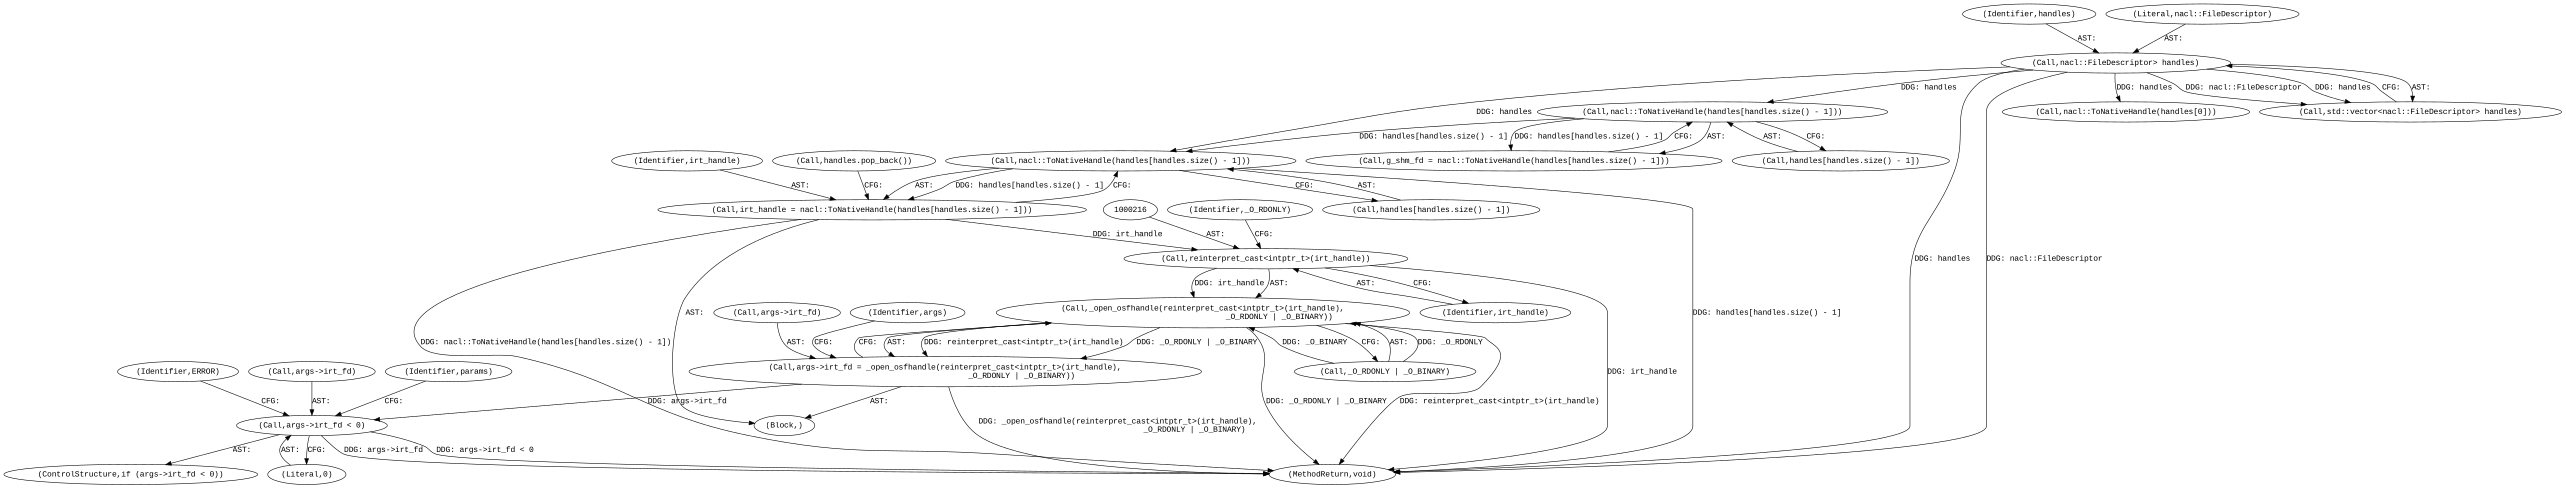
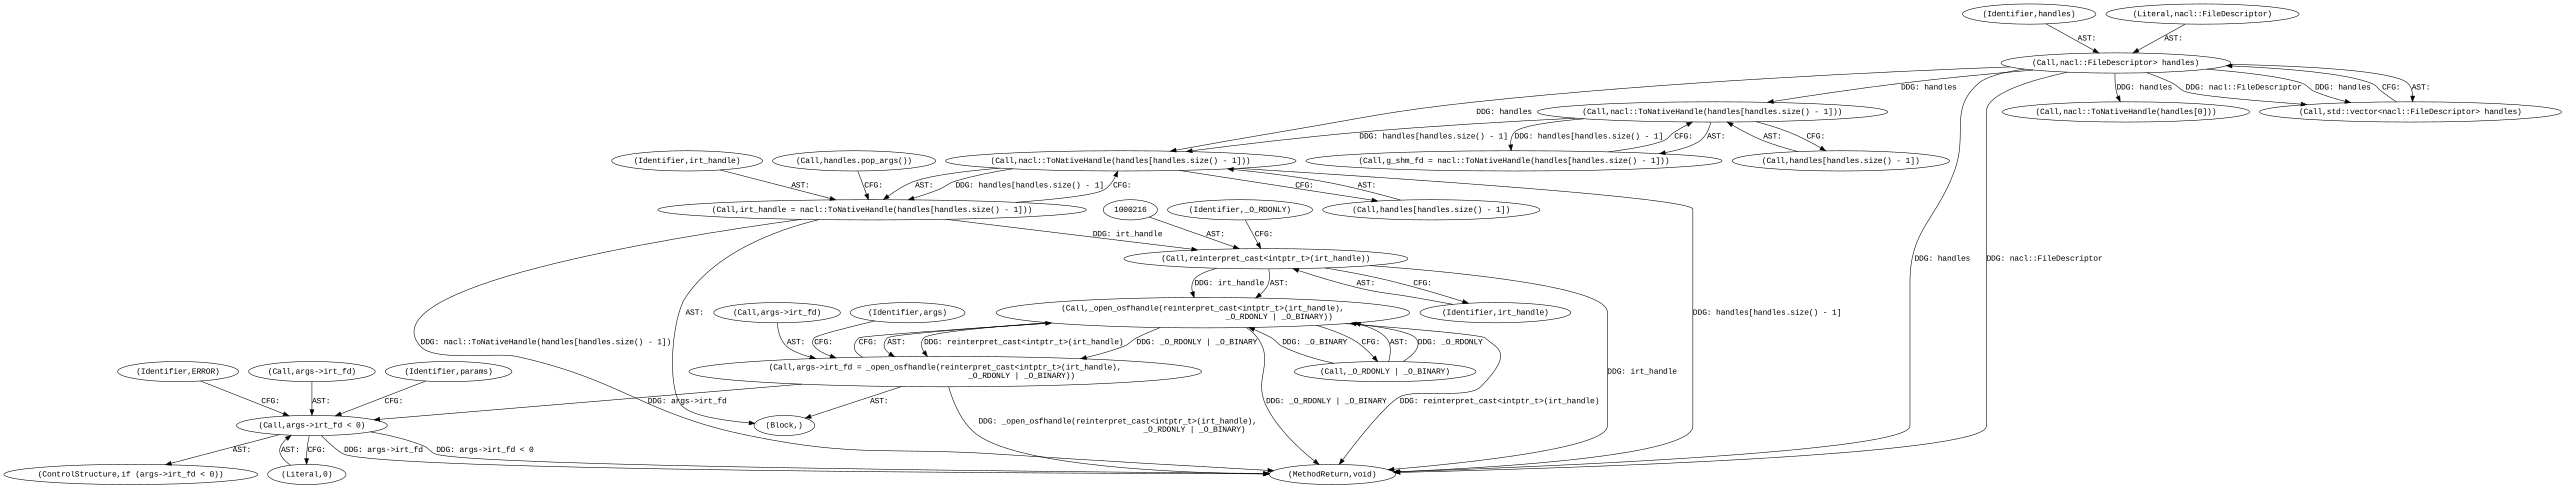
(854, 161) -> (854, 161)
